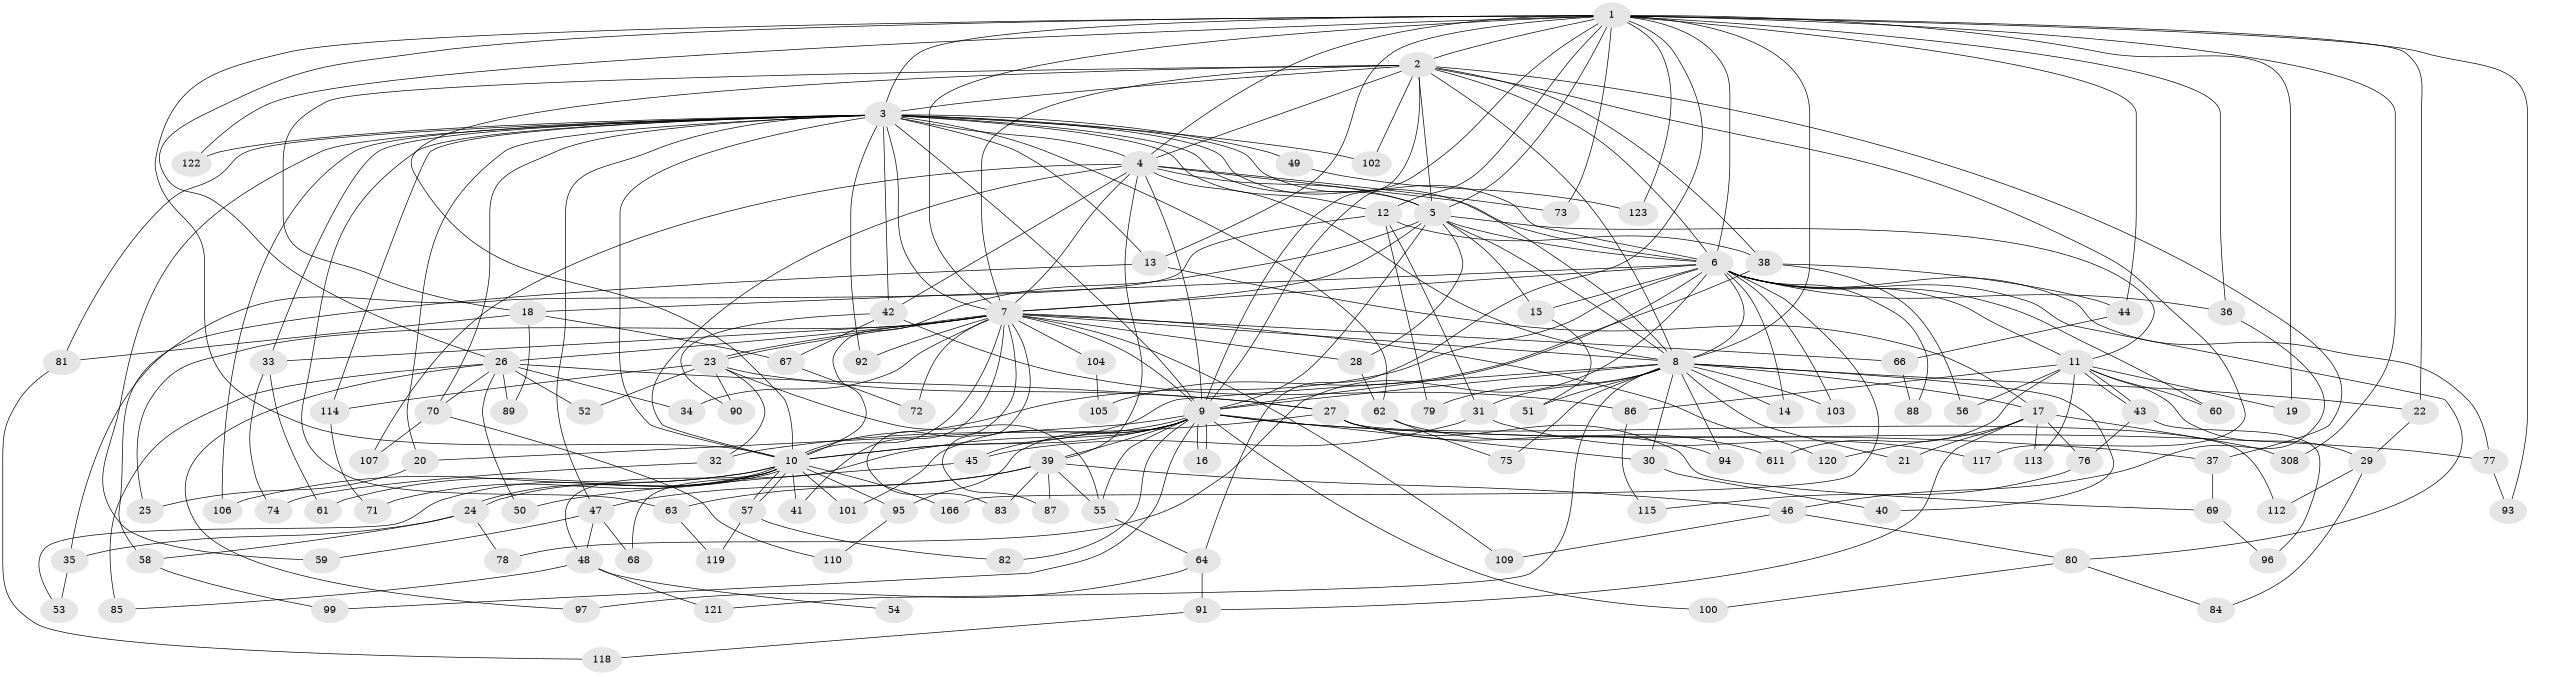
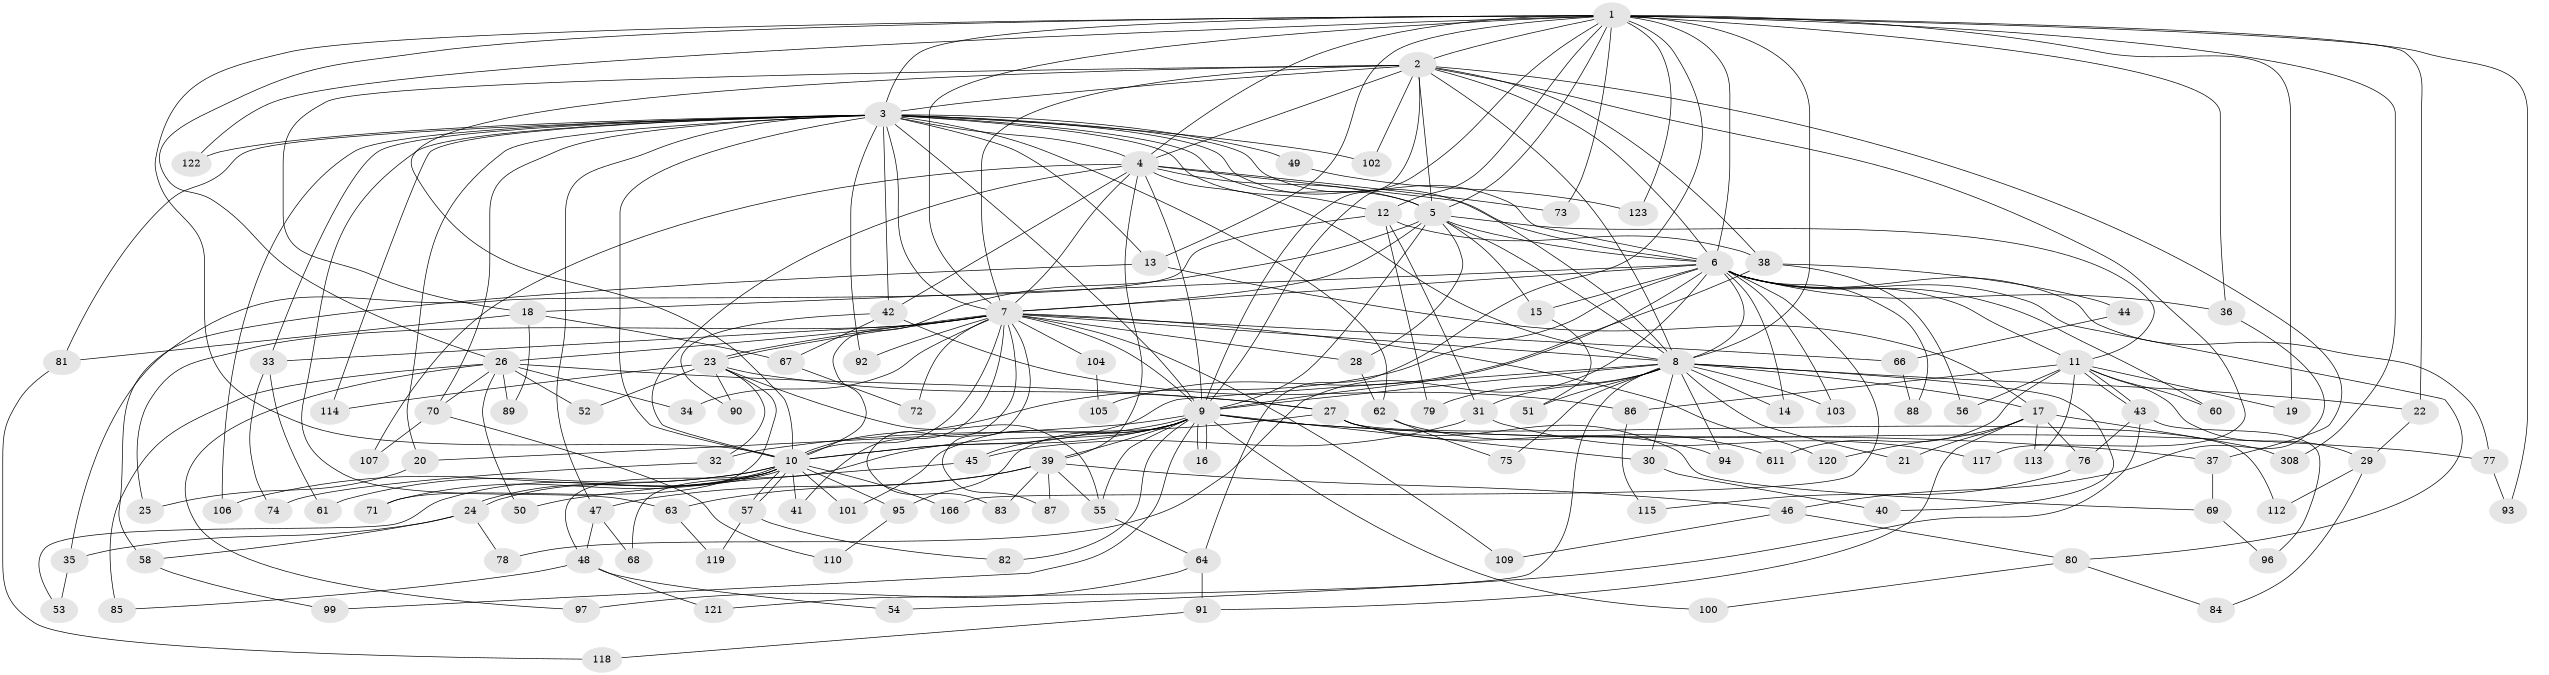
(1982, 59) -> none
(340, 466) -> (755, 463)
(322, 561) -> none
none -> (1552, 577)
